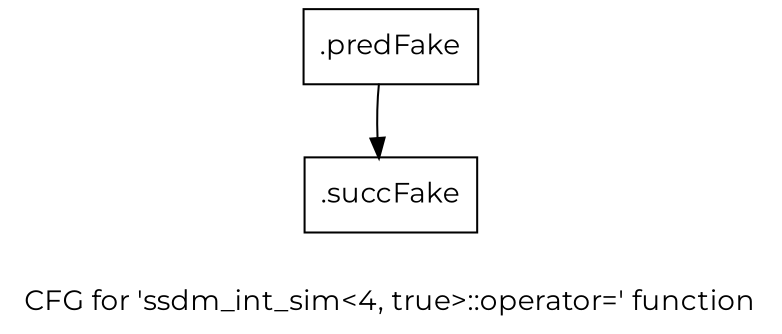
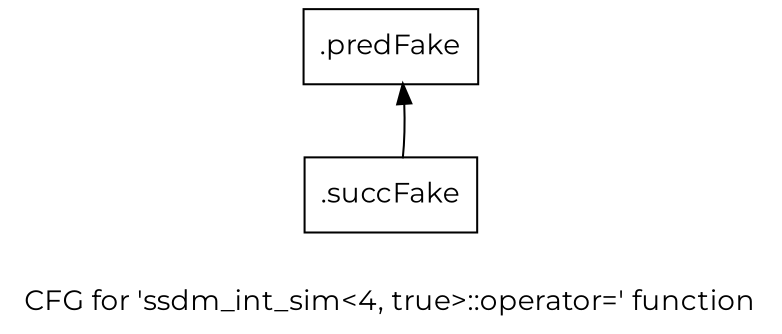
(377, 111) -> (404, 131)
